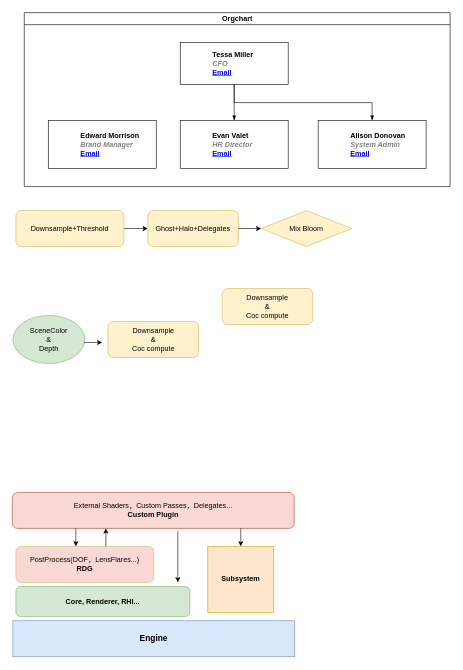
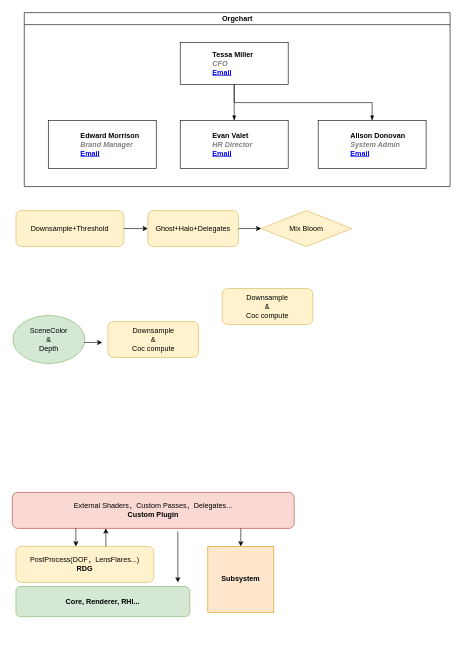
(85, 564) -> (85, 564)
(154, 639) -> none
